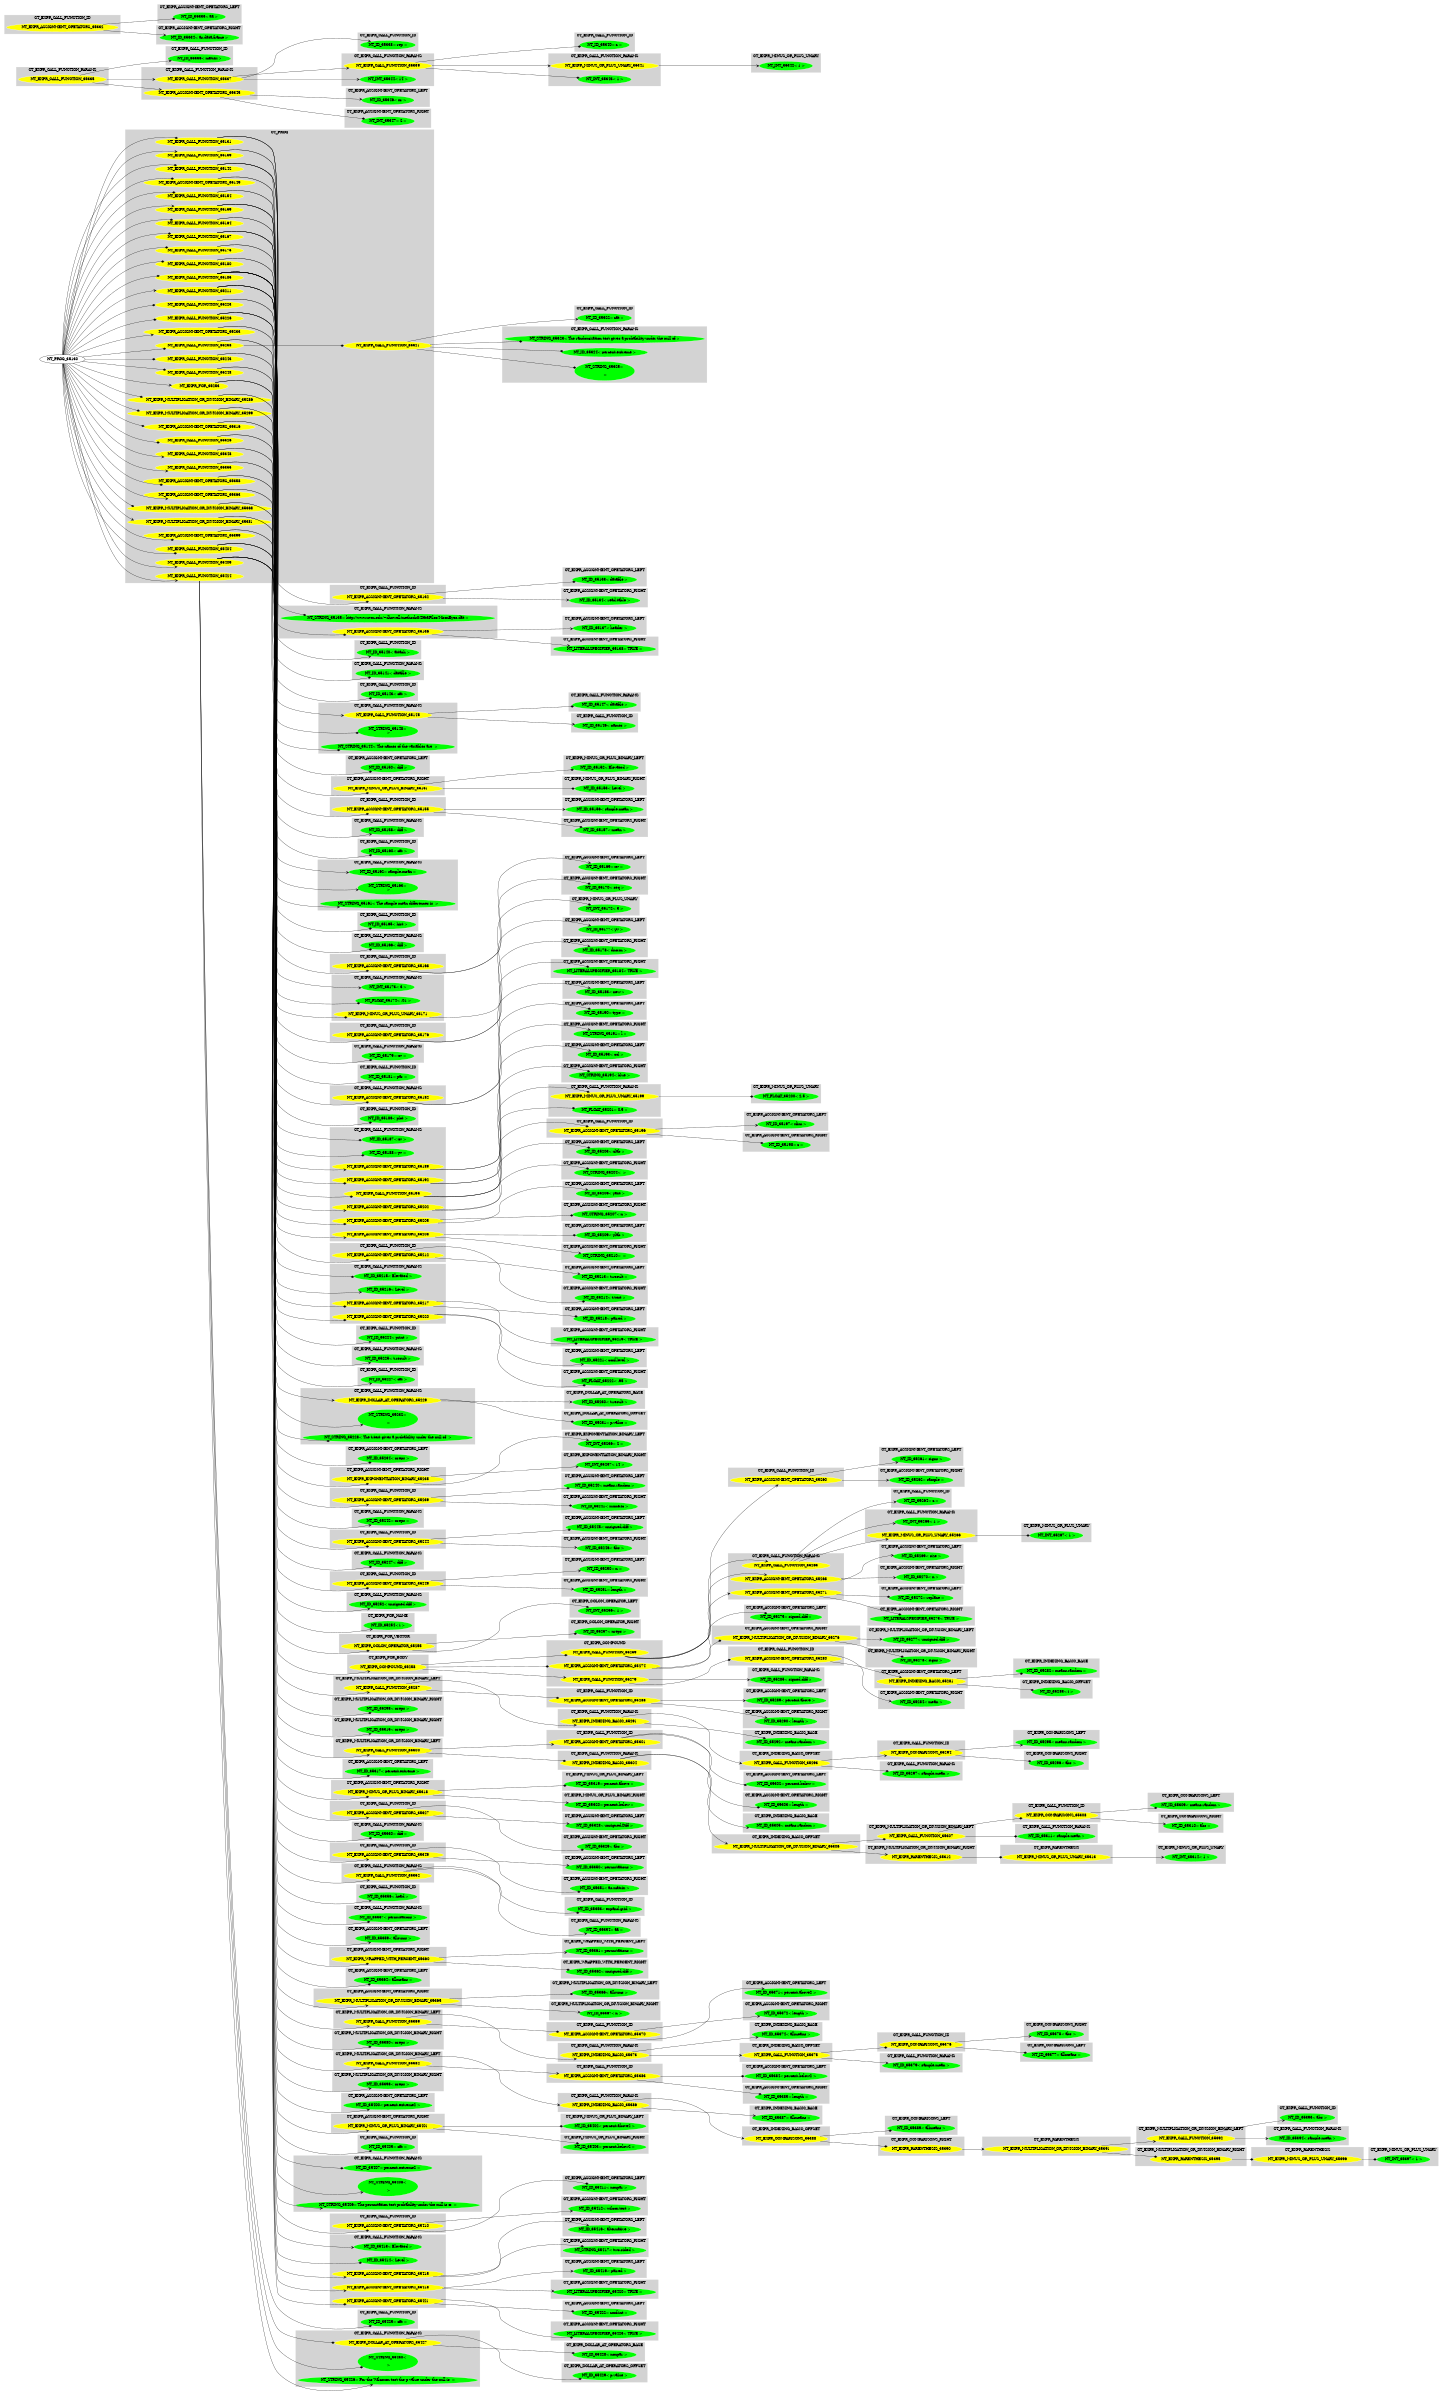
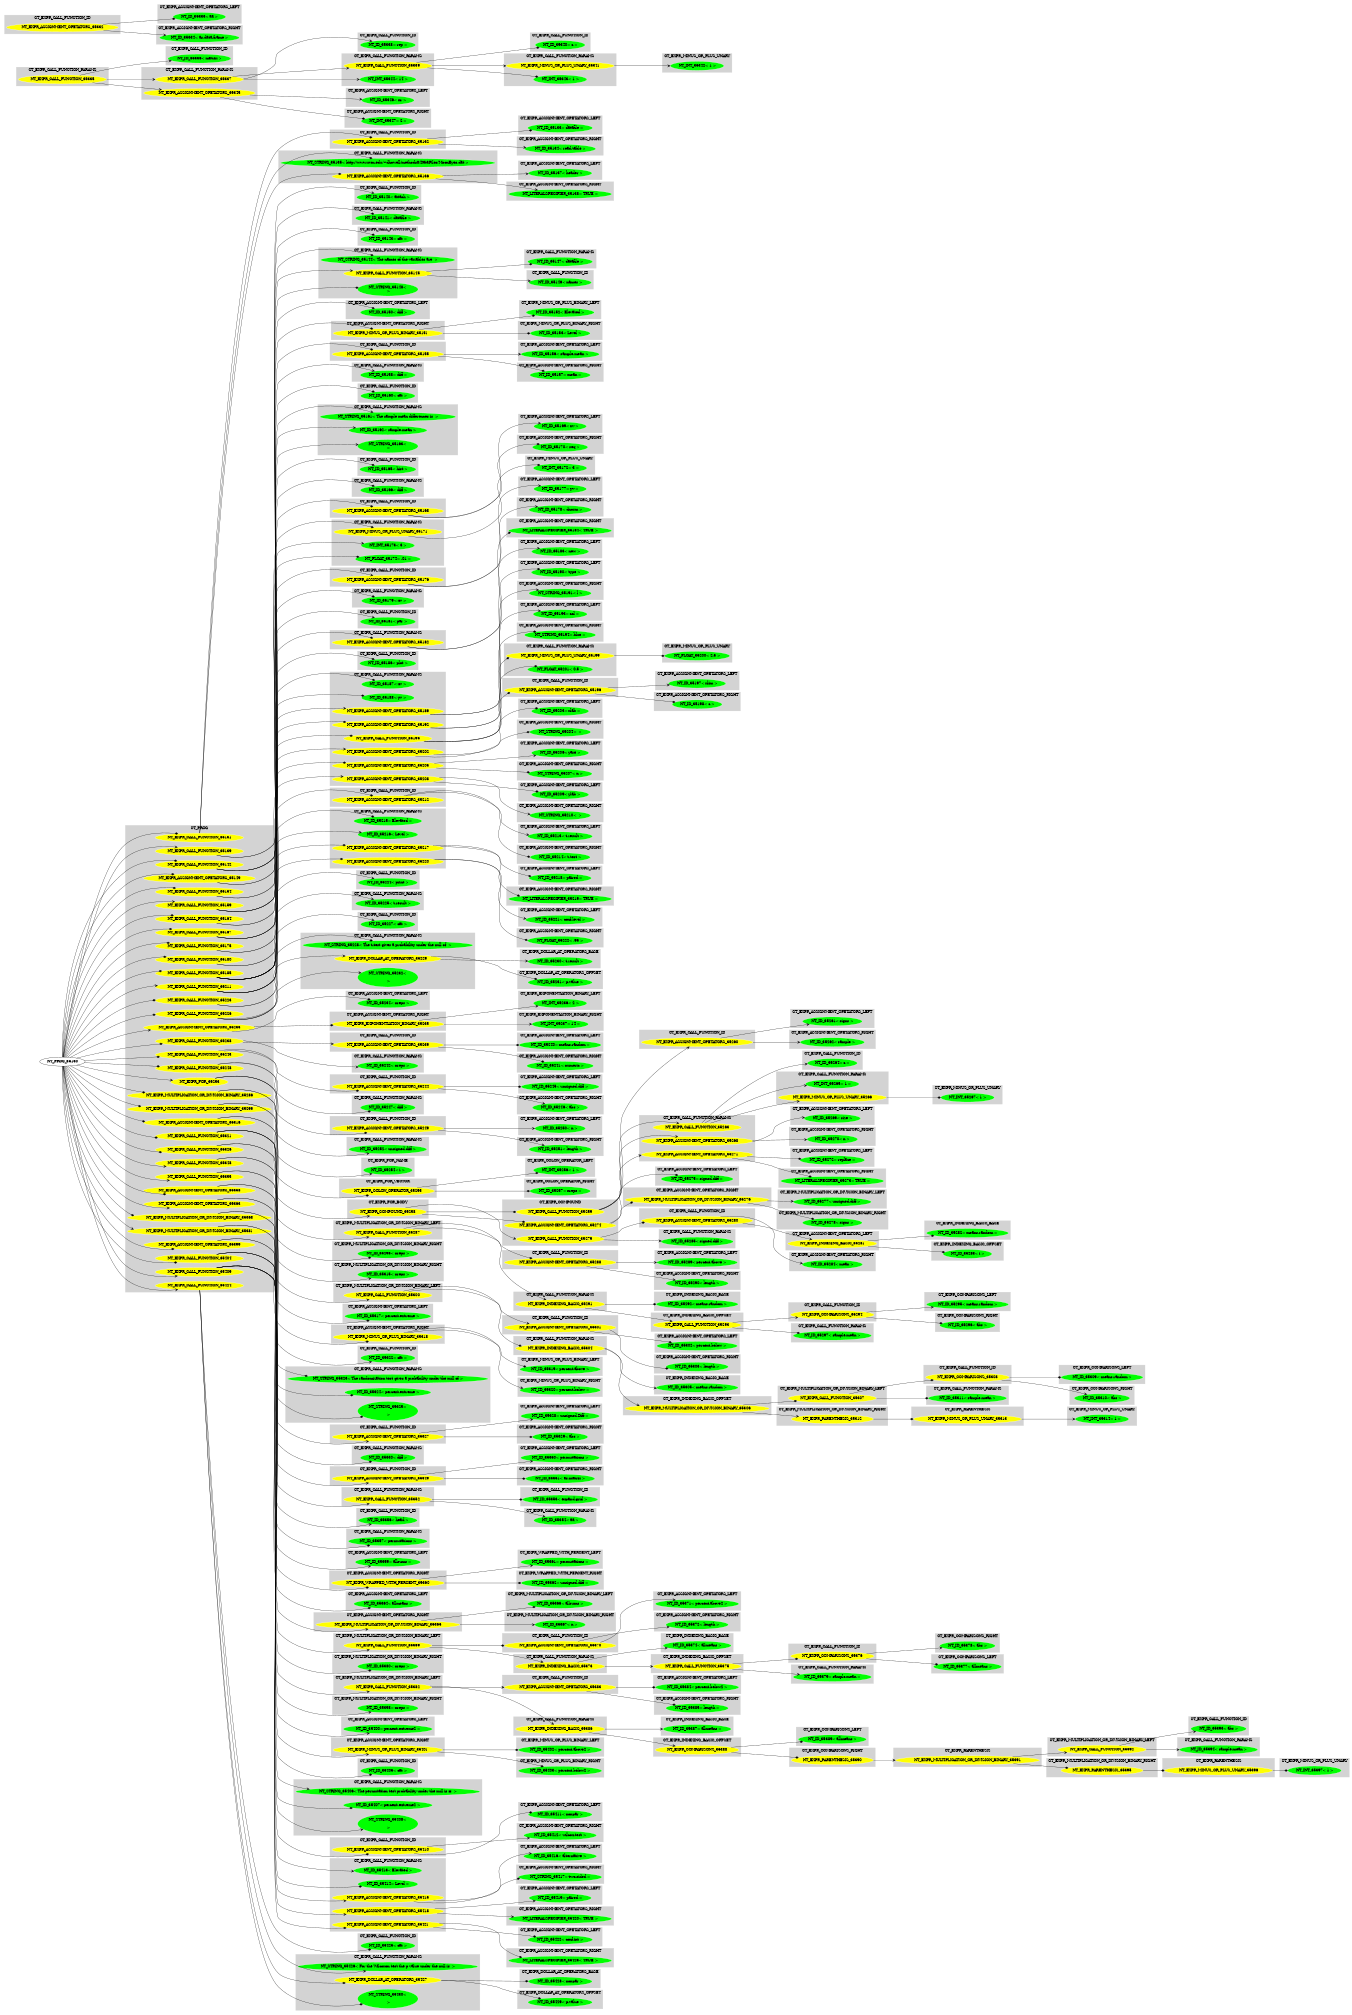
(292, 346) -> (102, 1113)
